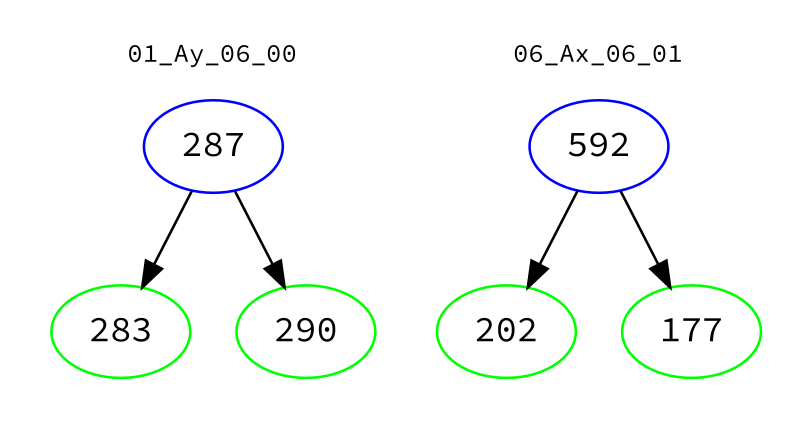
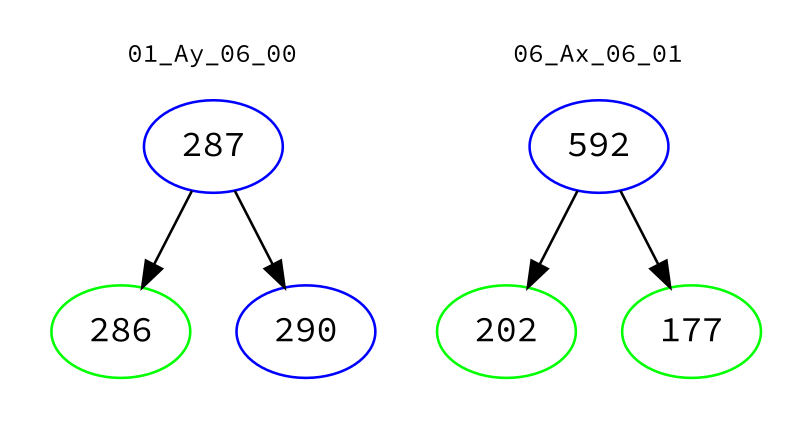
(121, 332) -> (121, 332)
(306, 332) -> (306, 332)
